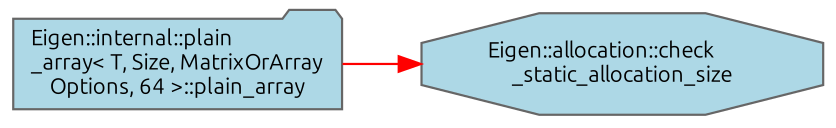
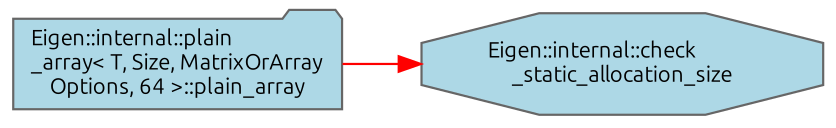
(622, 64) -> (622, 64)
